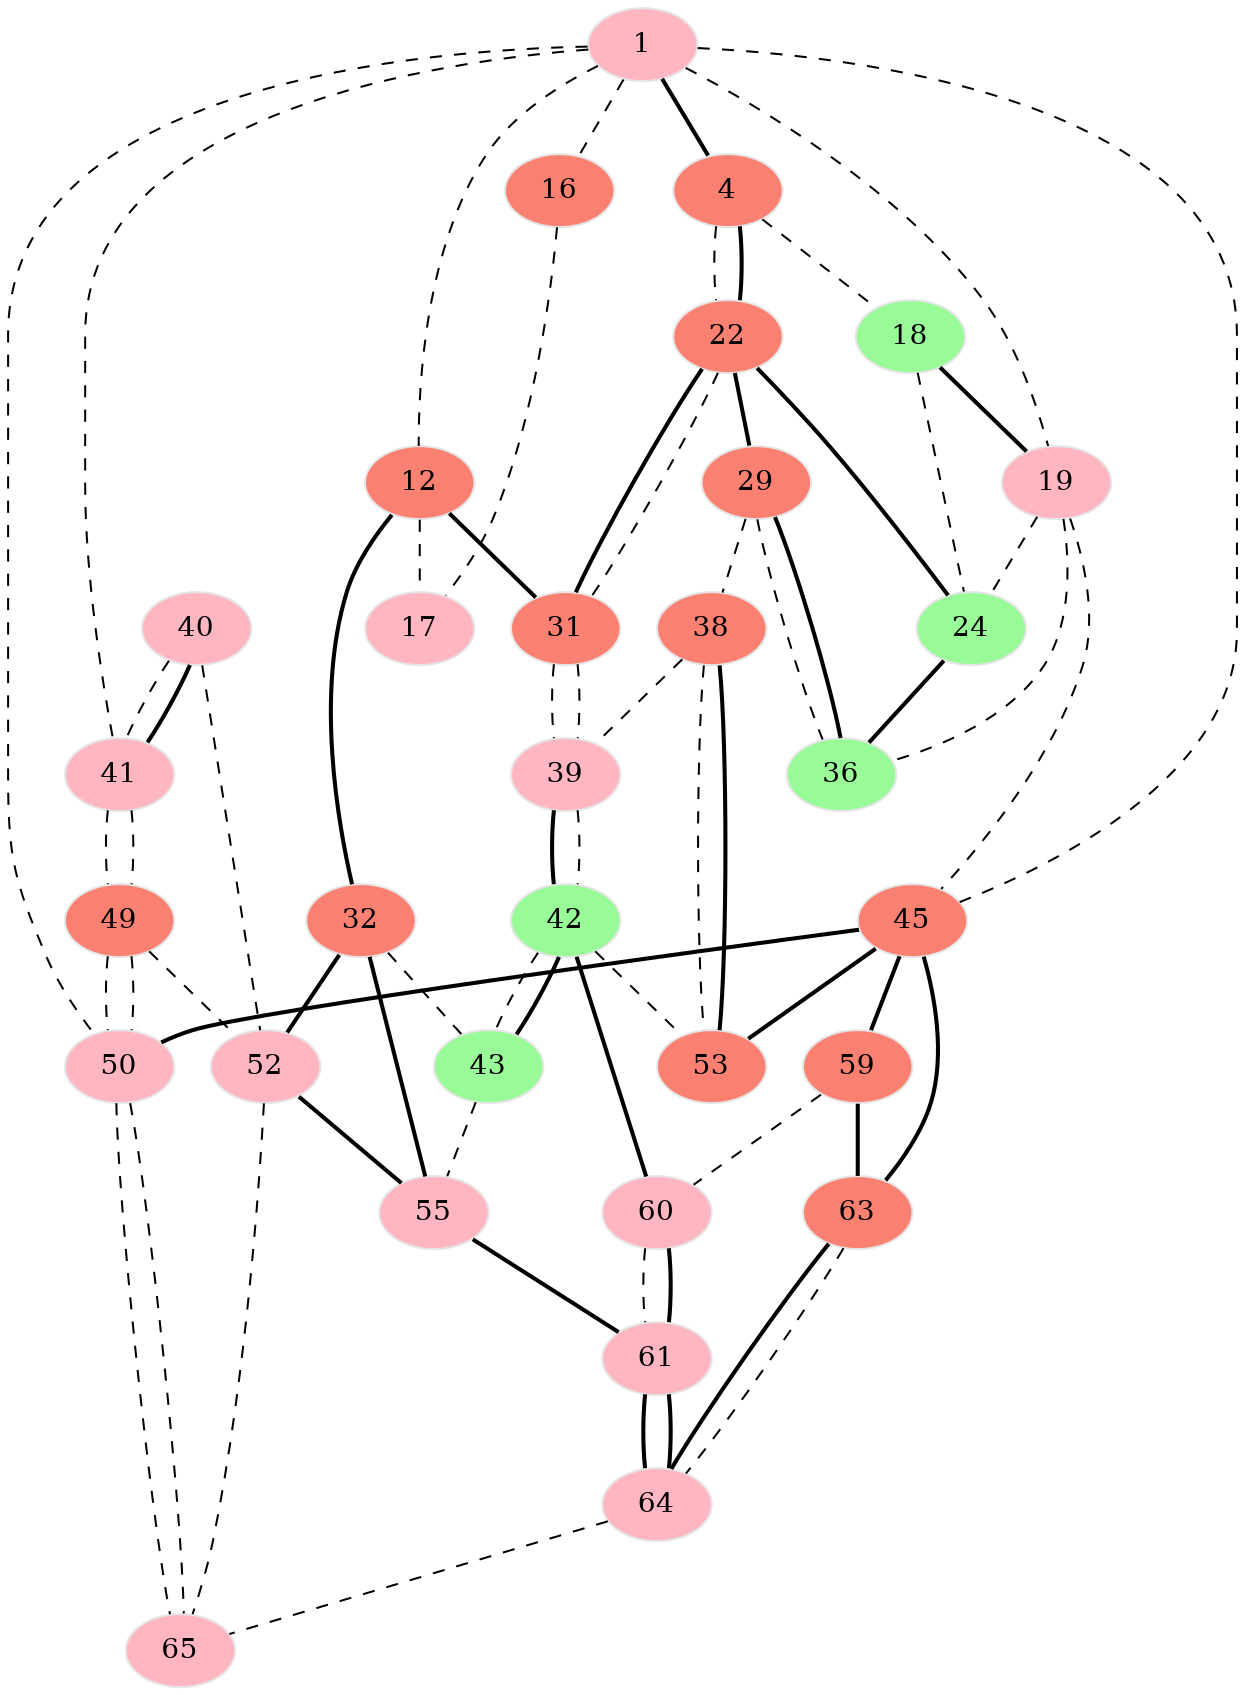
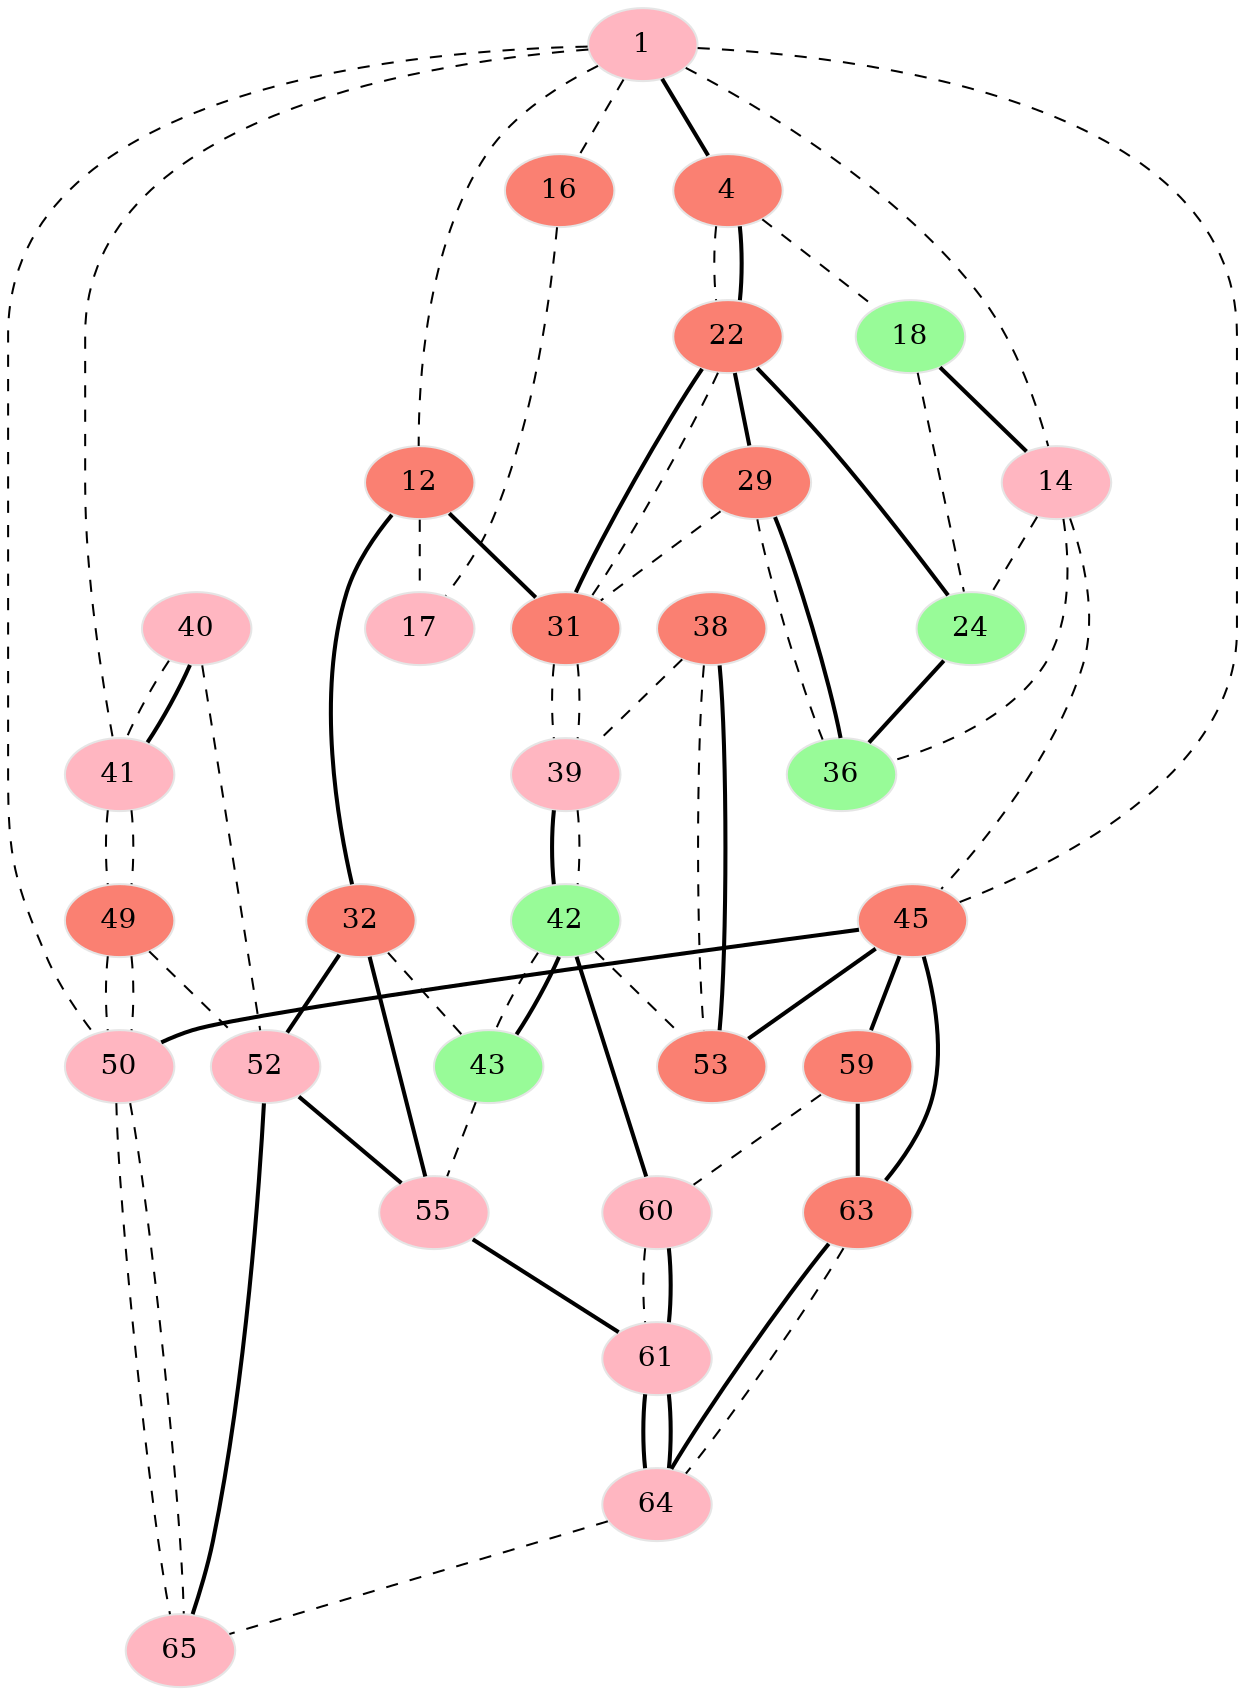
(1056, 483) -> (1056, 483)
(734, 556) -> (661, 556)
(241, 1361) -> (241, 1361)
